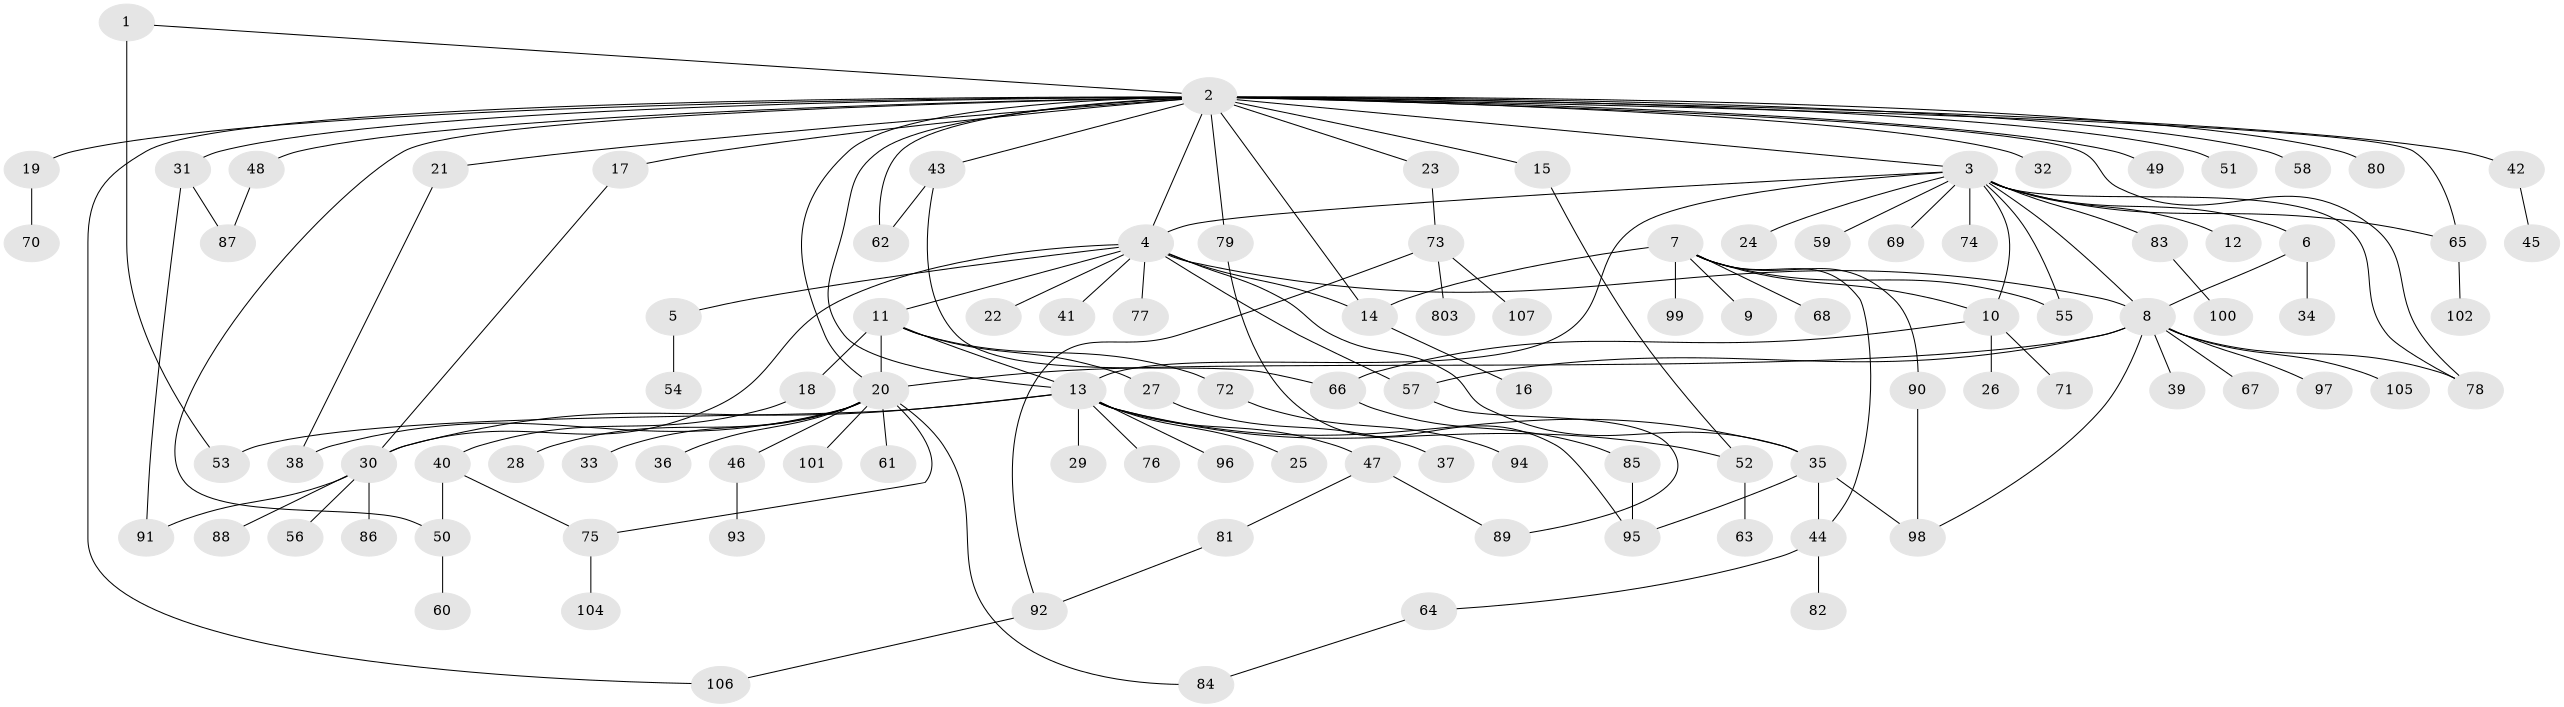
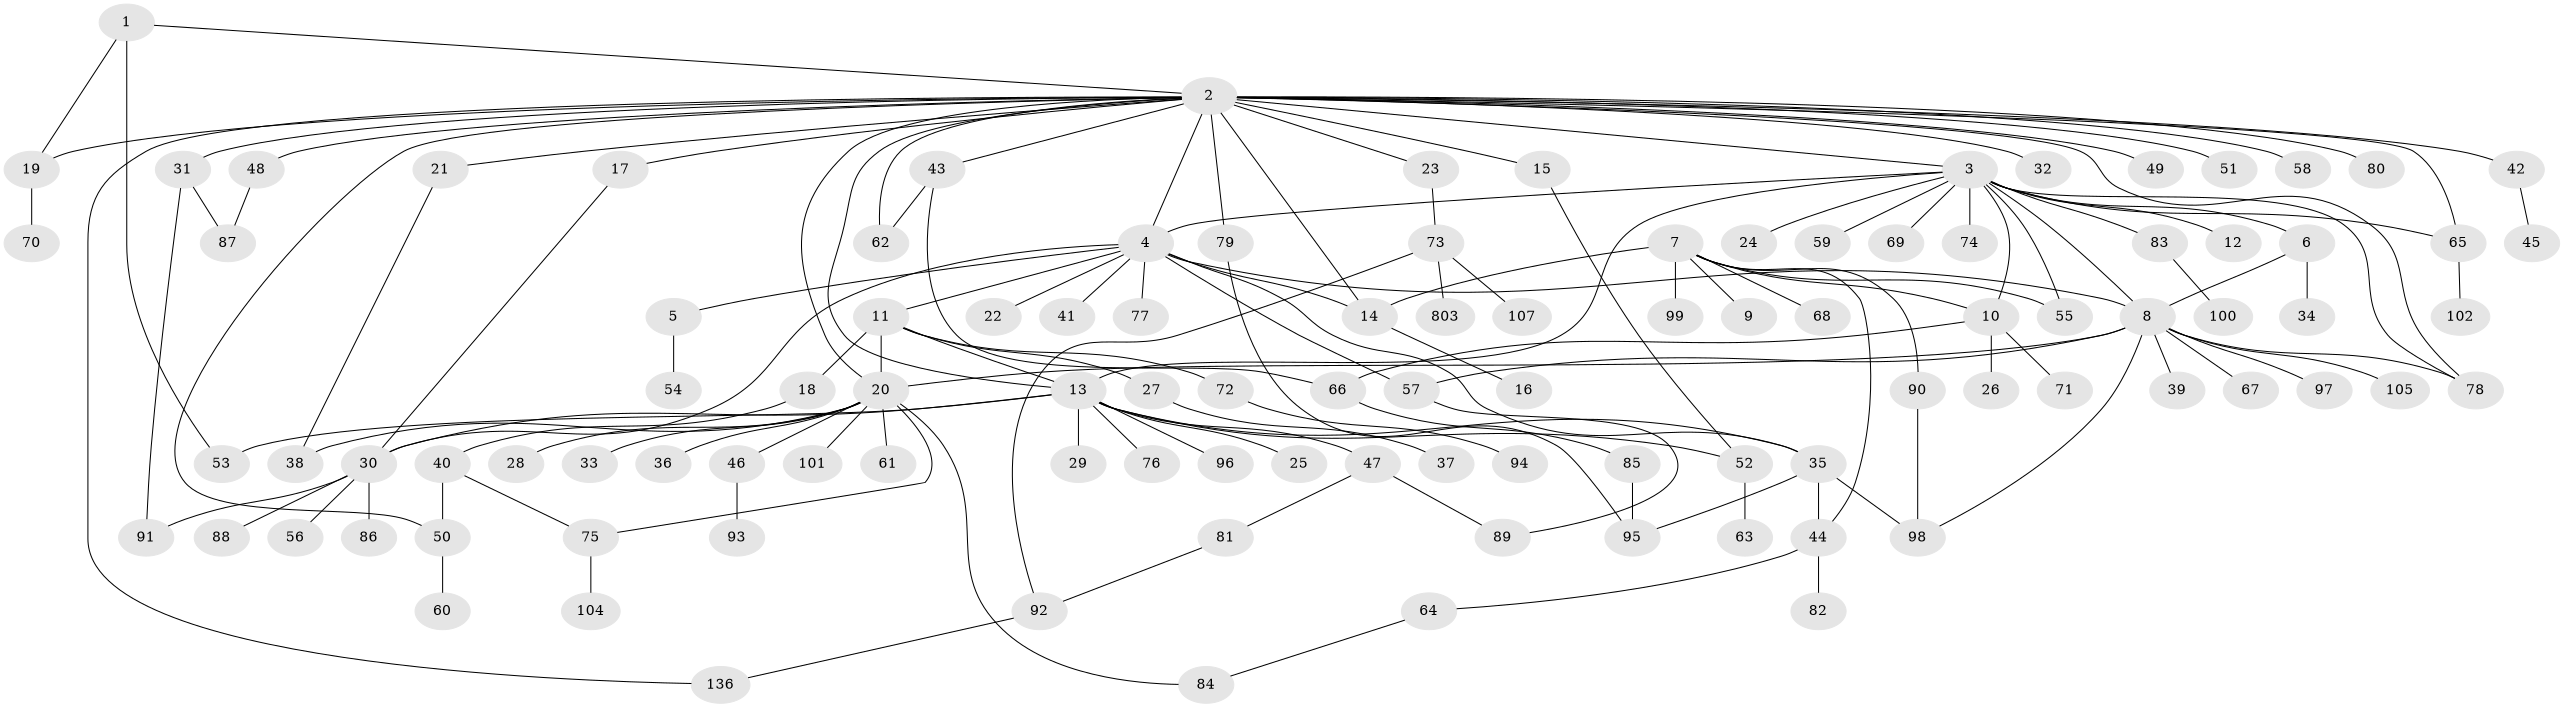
none -> (79, 96)
(721, 685) -> (721, 685)
